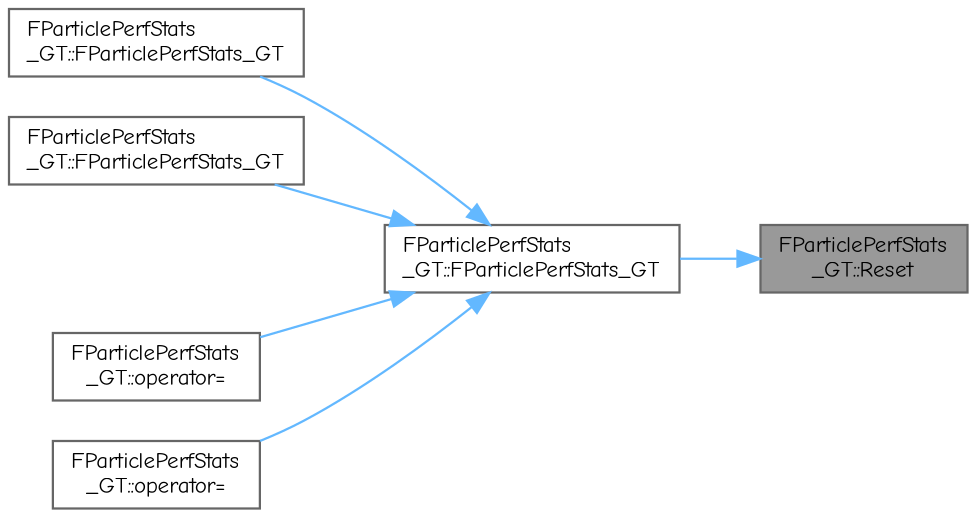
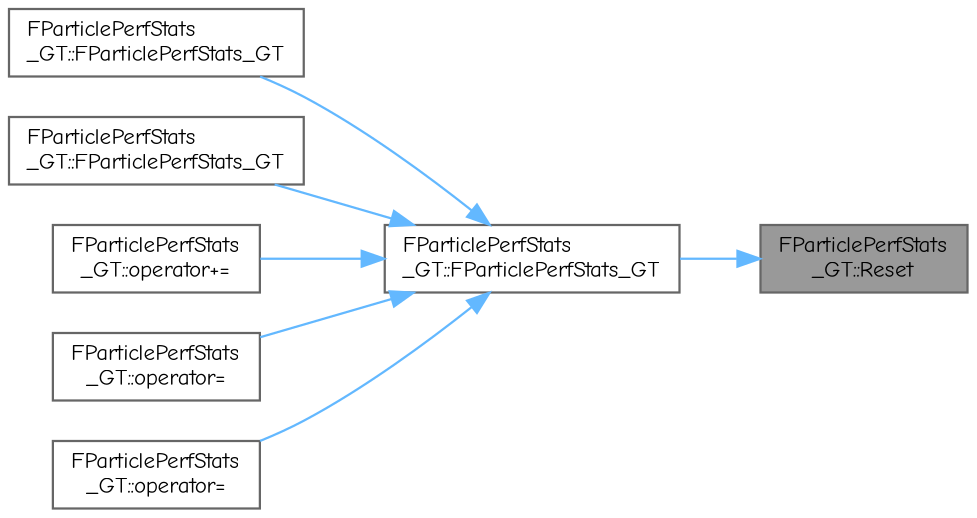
none -> (156, 259)
